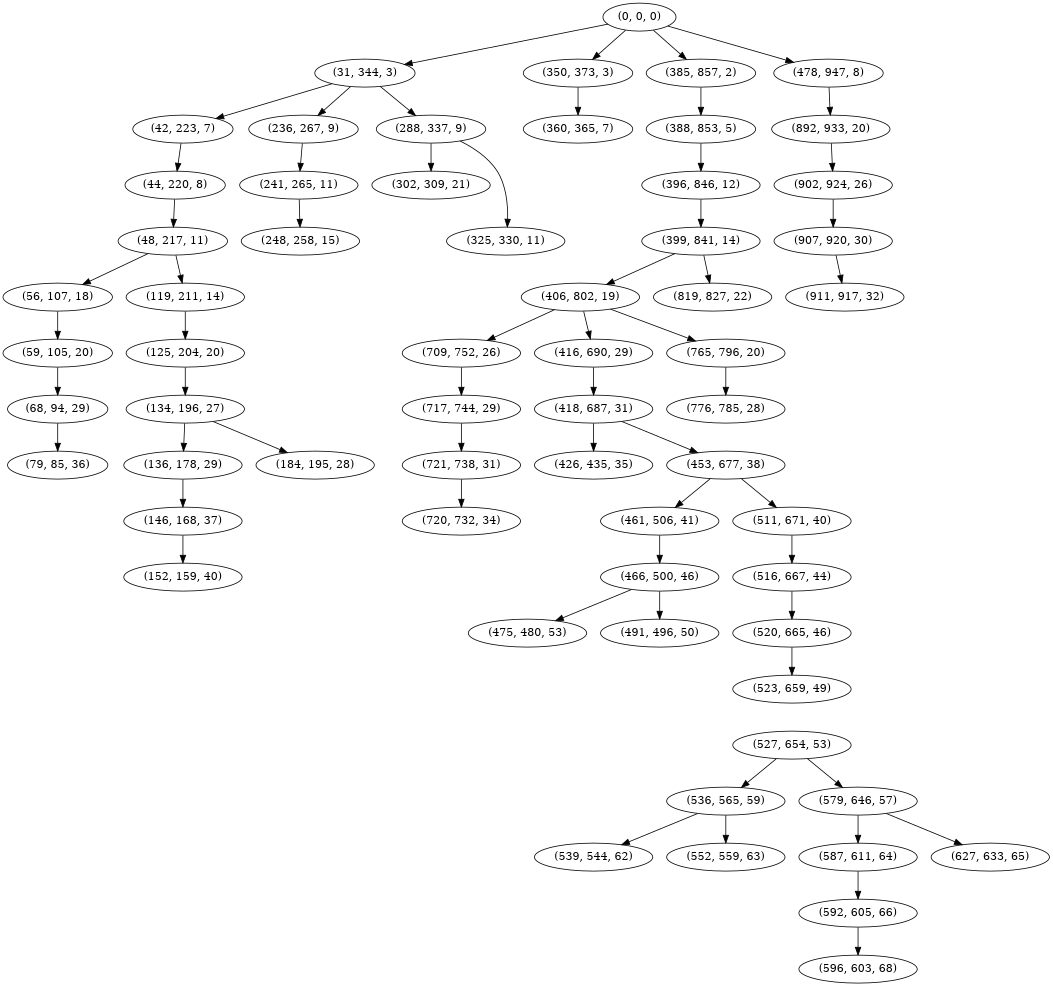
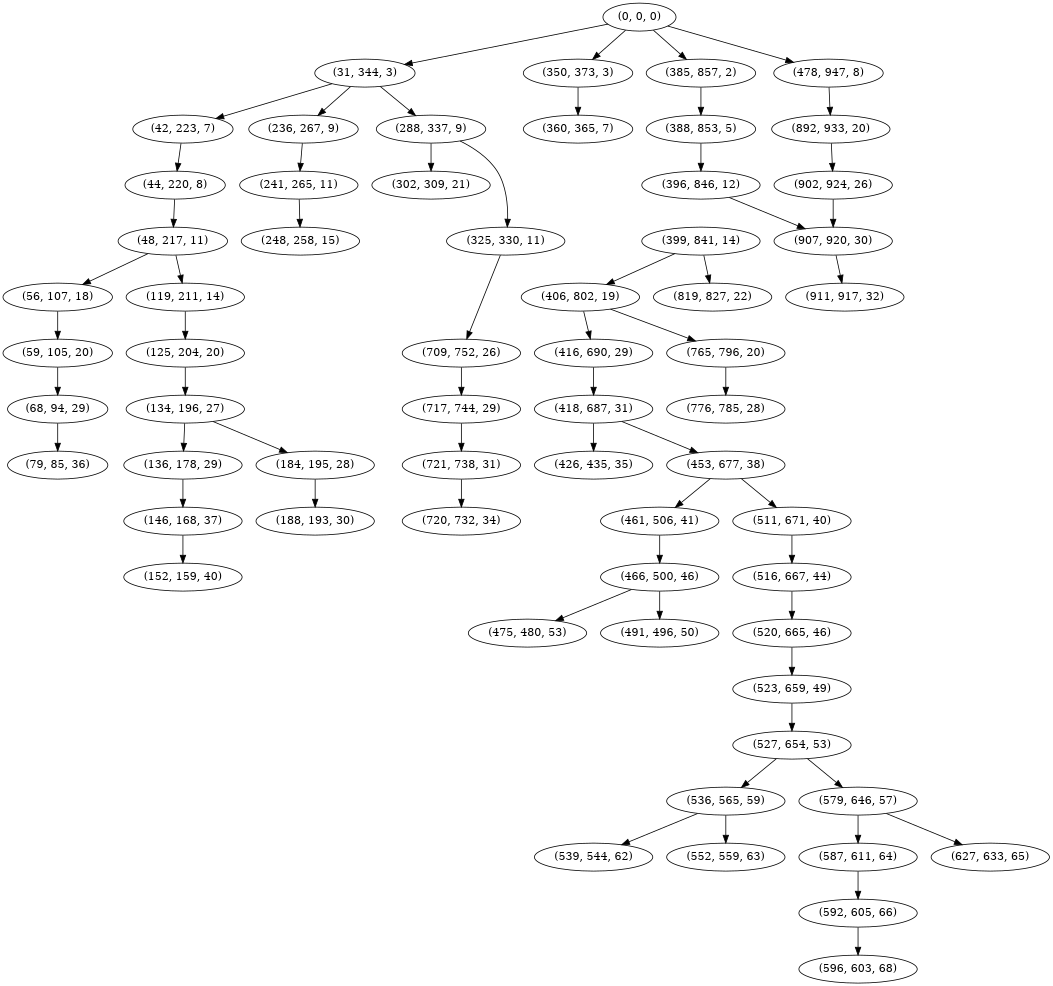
(701, 209) -> (764, 212)
(524, 324) -> (485, 293)
none -> (315, 521)
none -> (792, 713)
